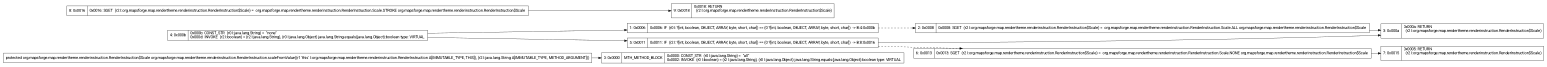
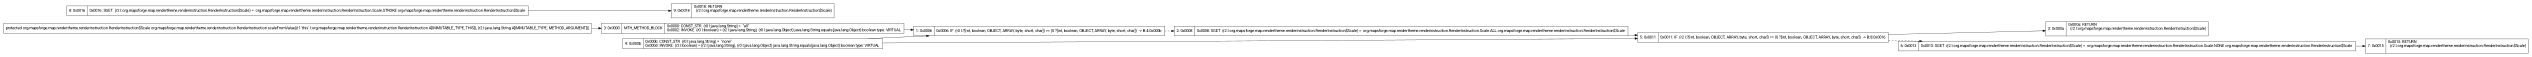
none -> (907, 30)
(1374, 30) -> (1631, 35)
(1419, 49) -> (2403, 42)
